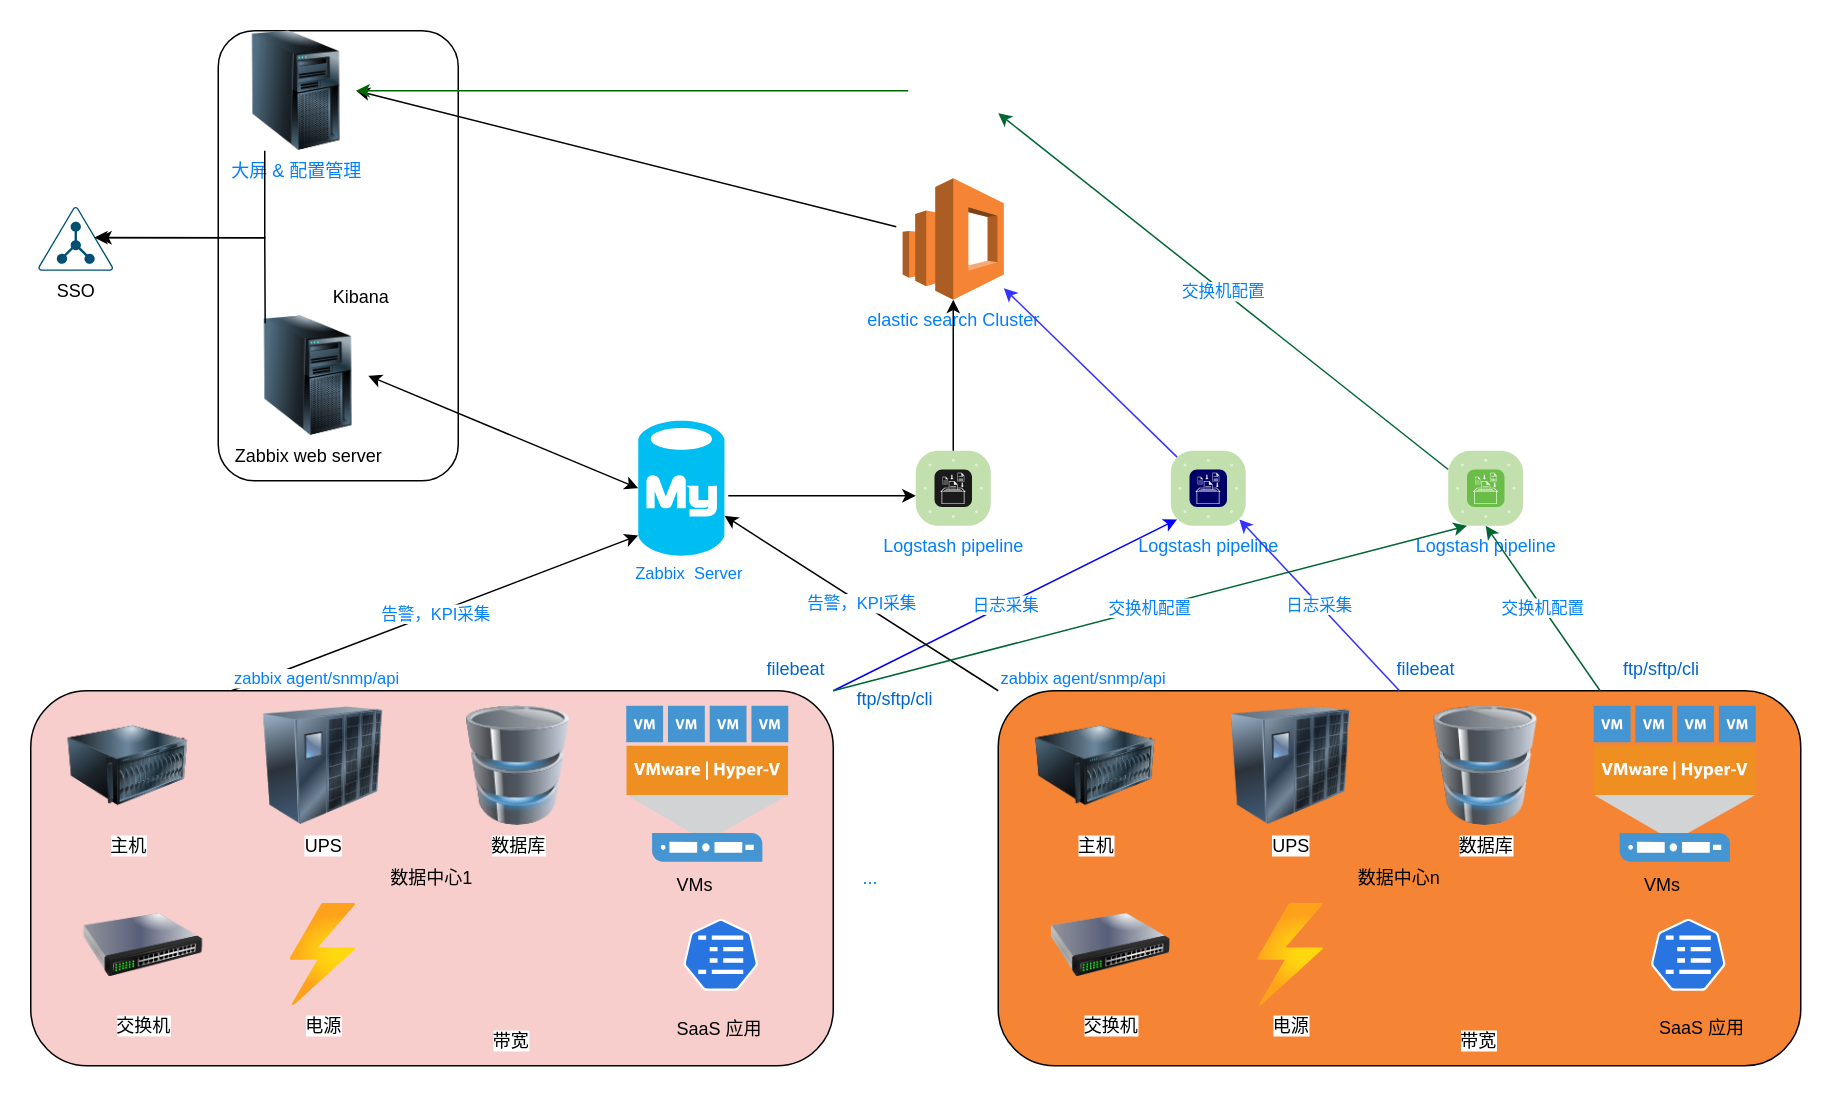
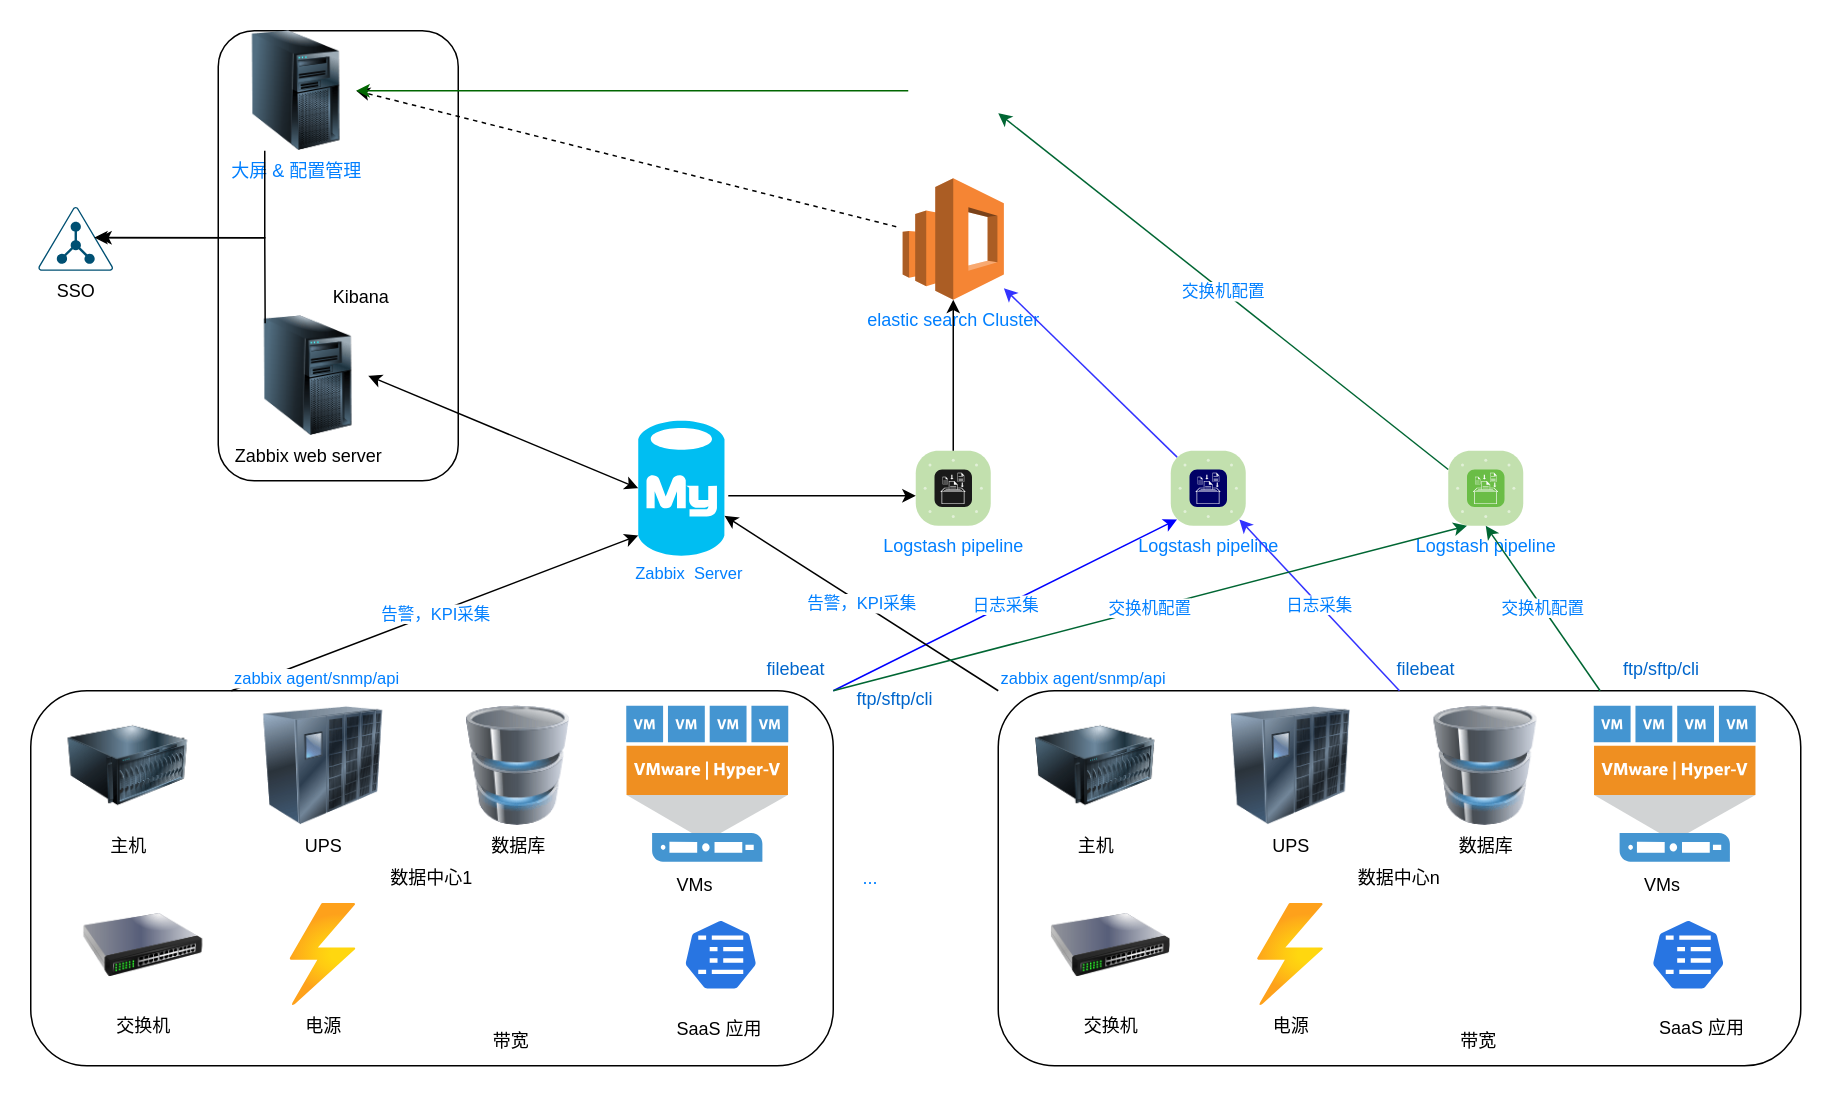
(633, 161) -> (633, 161)
(432, 878) -> (432, 878)
(1400, 878) -> (1400, 878)
